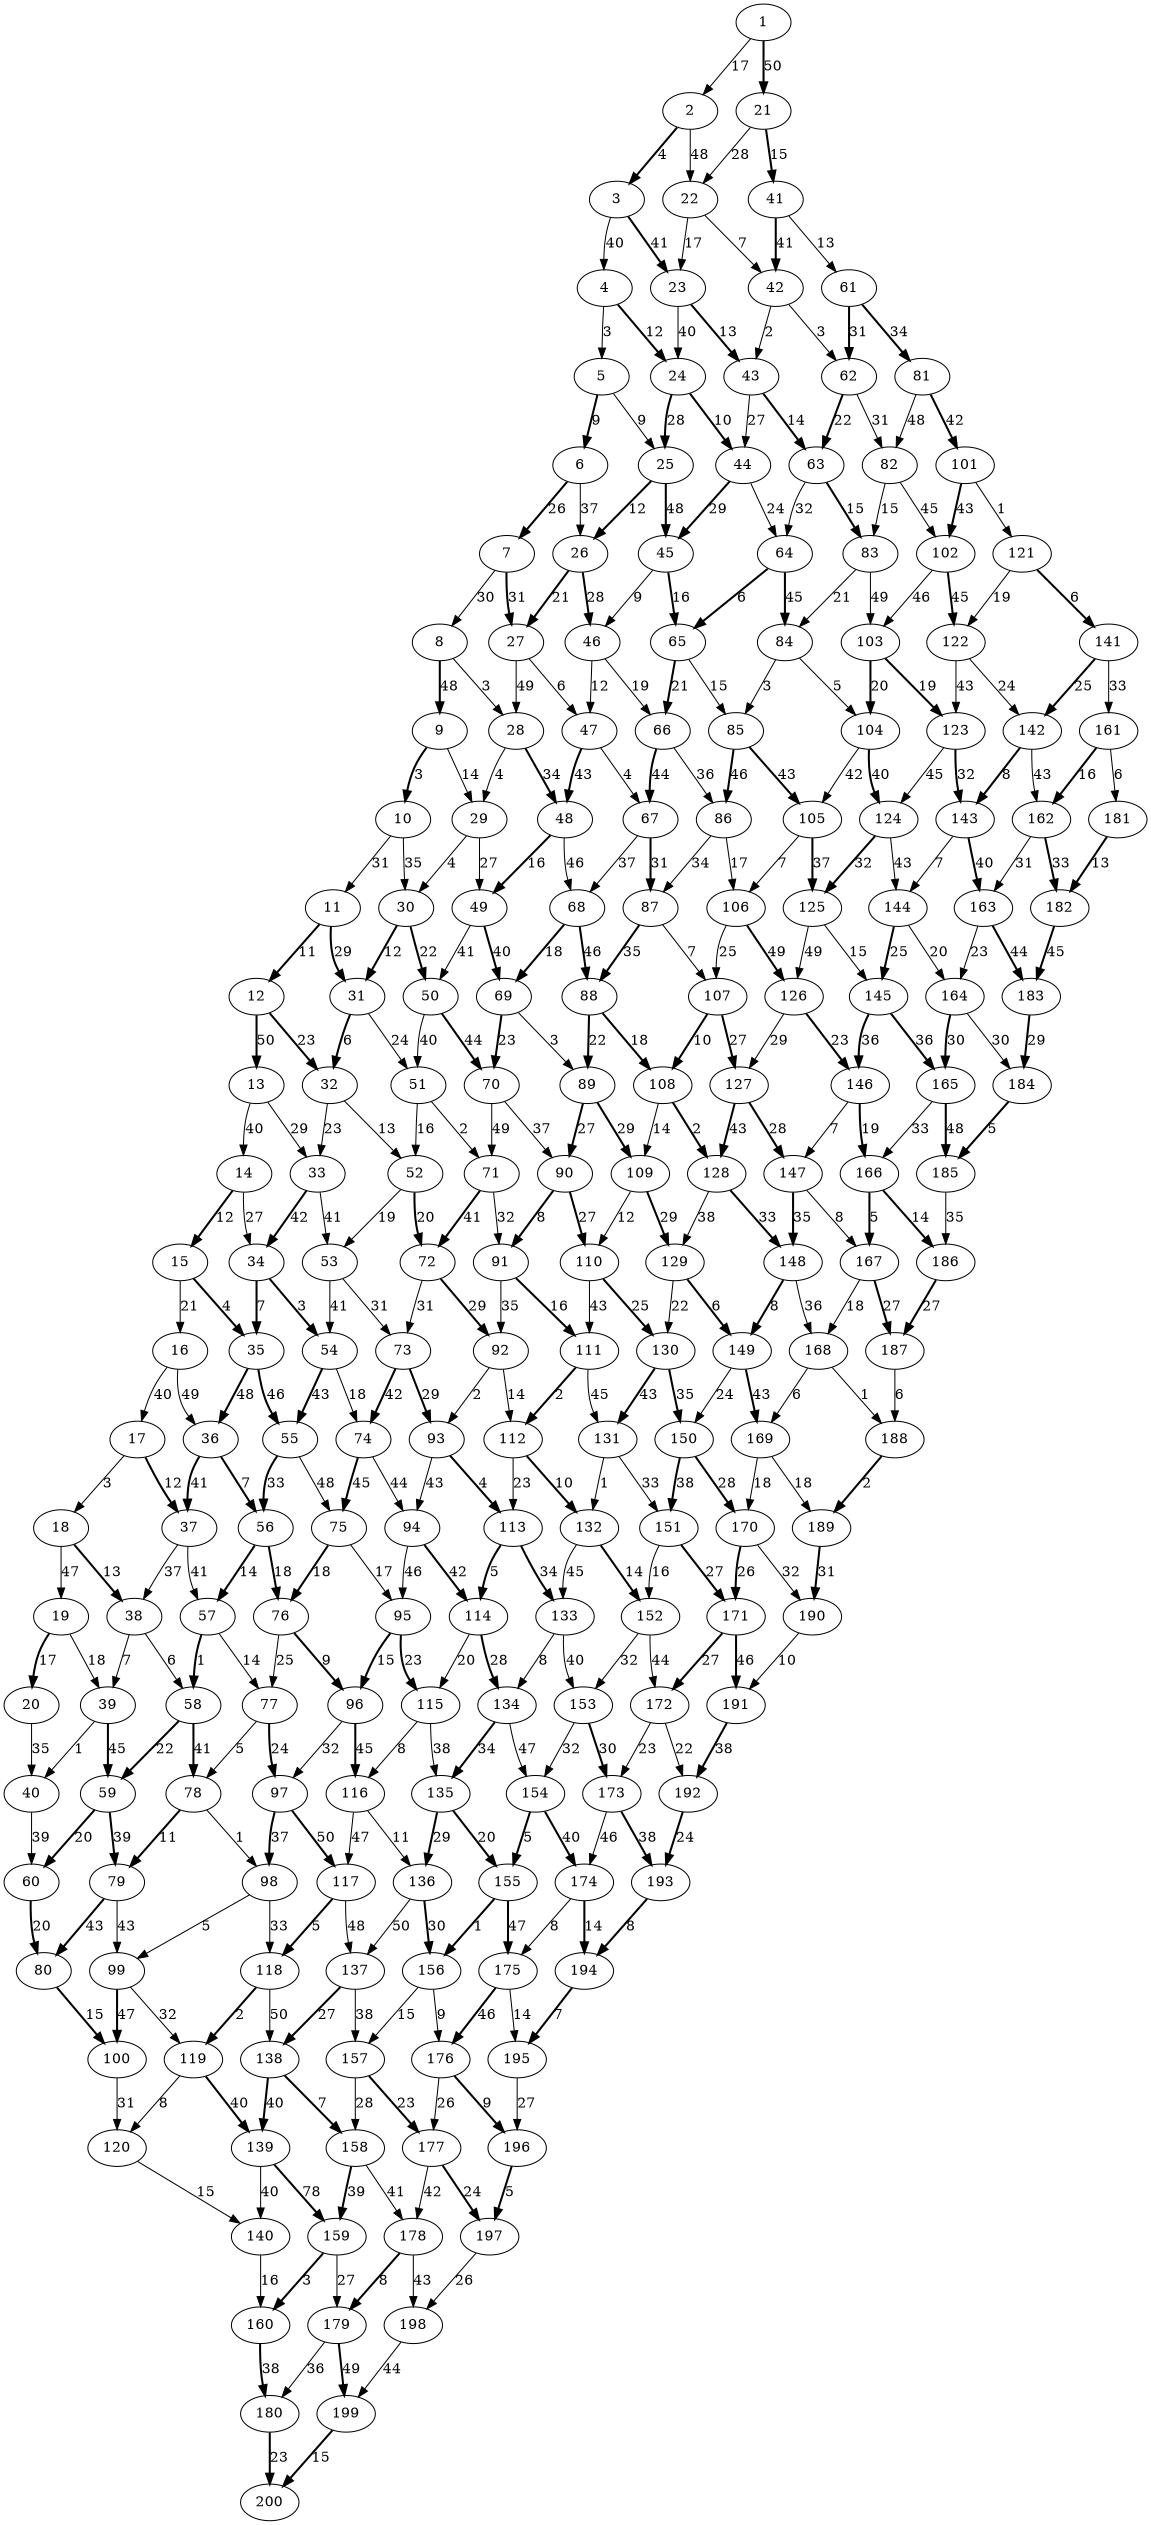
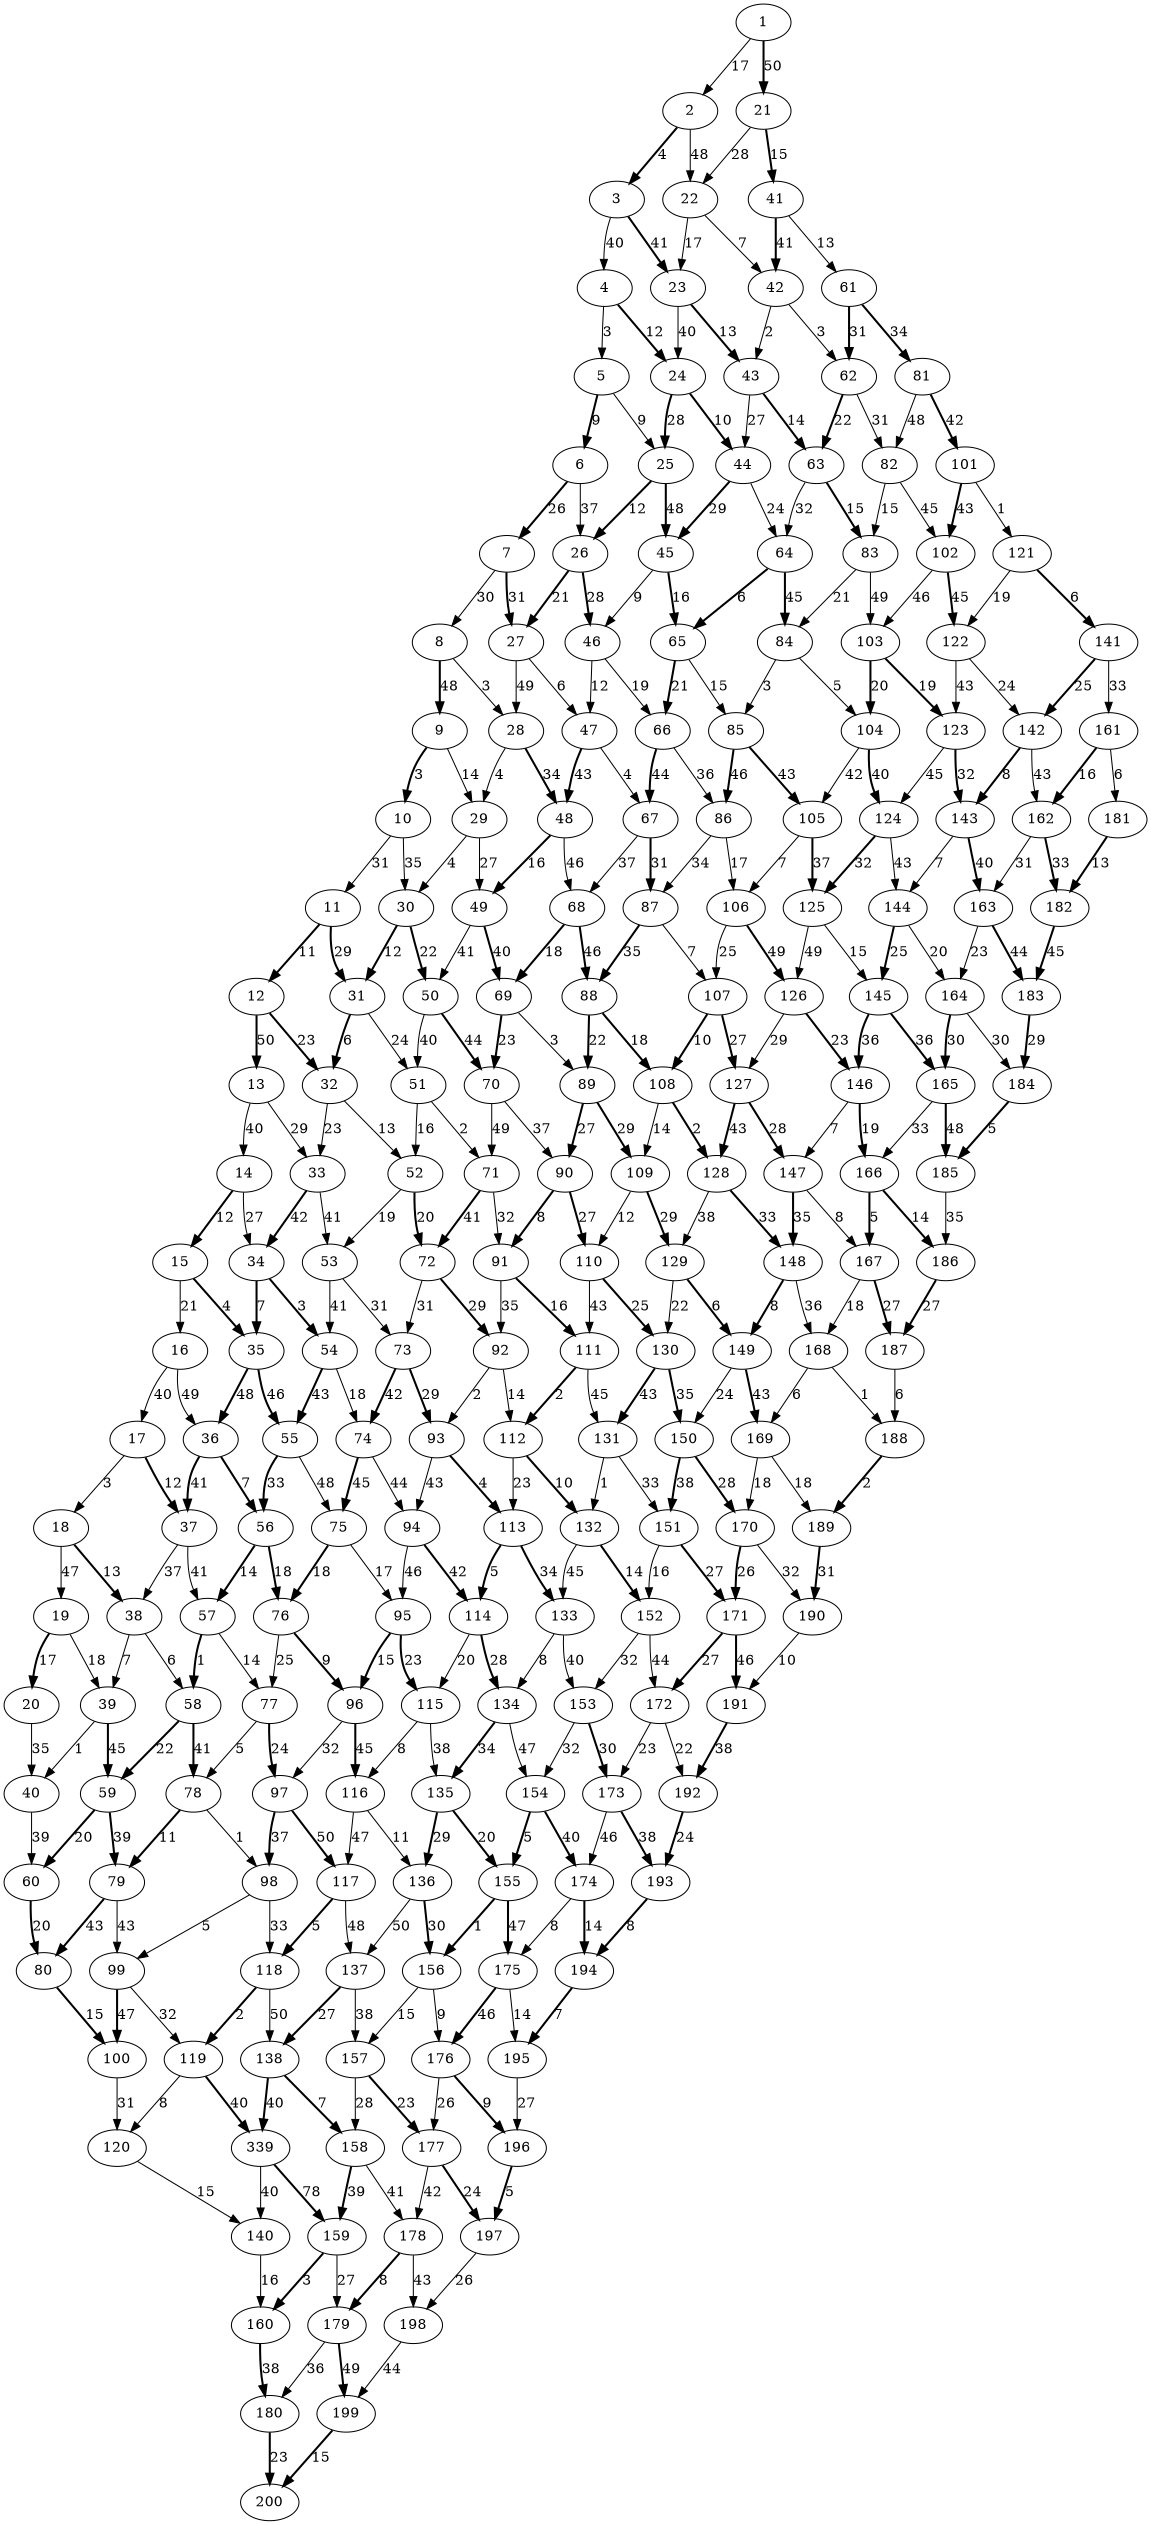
(261, 2148) -> (261, 2148)
